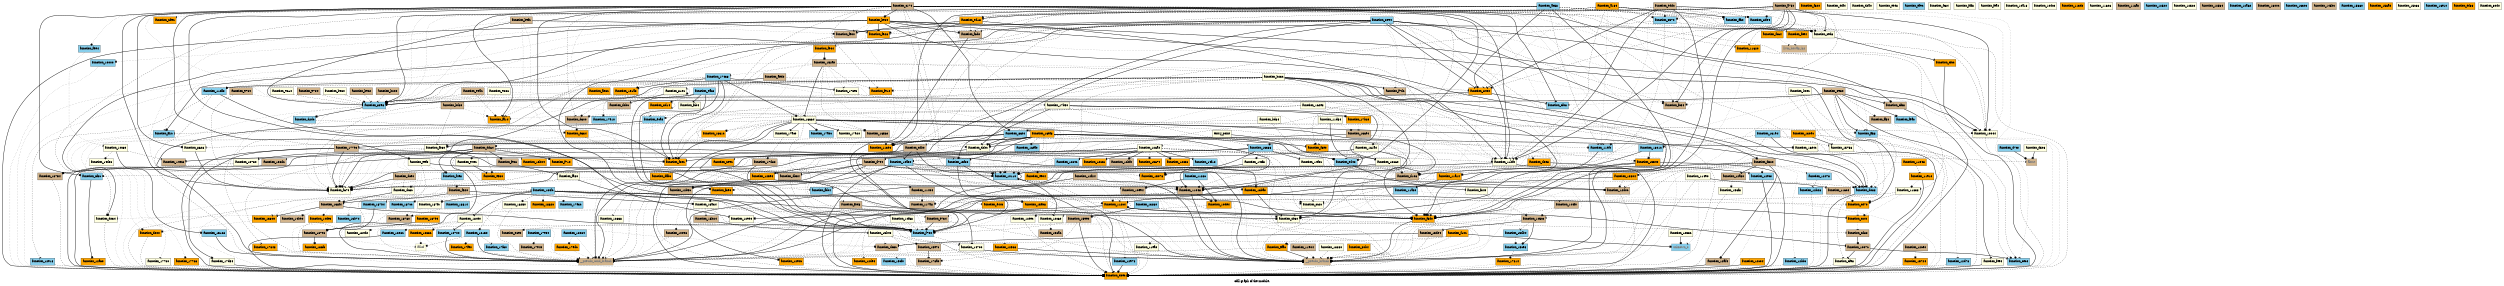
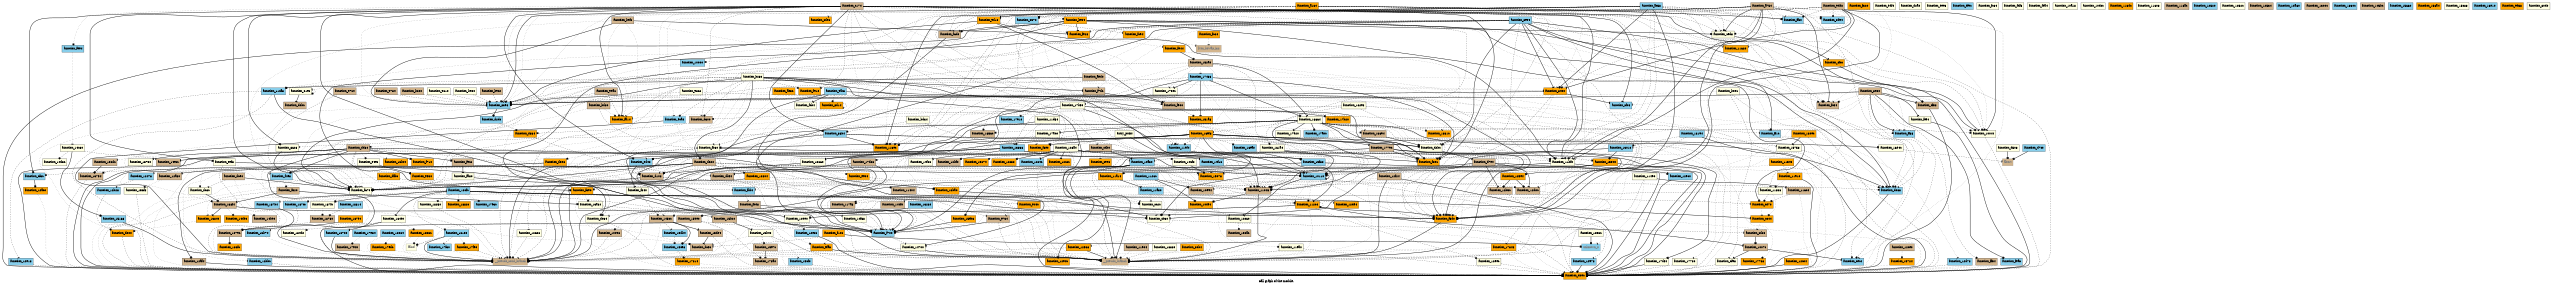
(890, 13) -> (992, 13)
(1101, 23) -> (1139, 98)
none -> (1648, 107)
(512, 233) -> none
